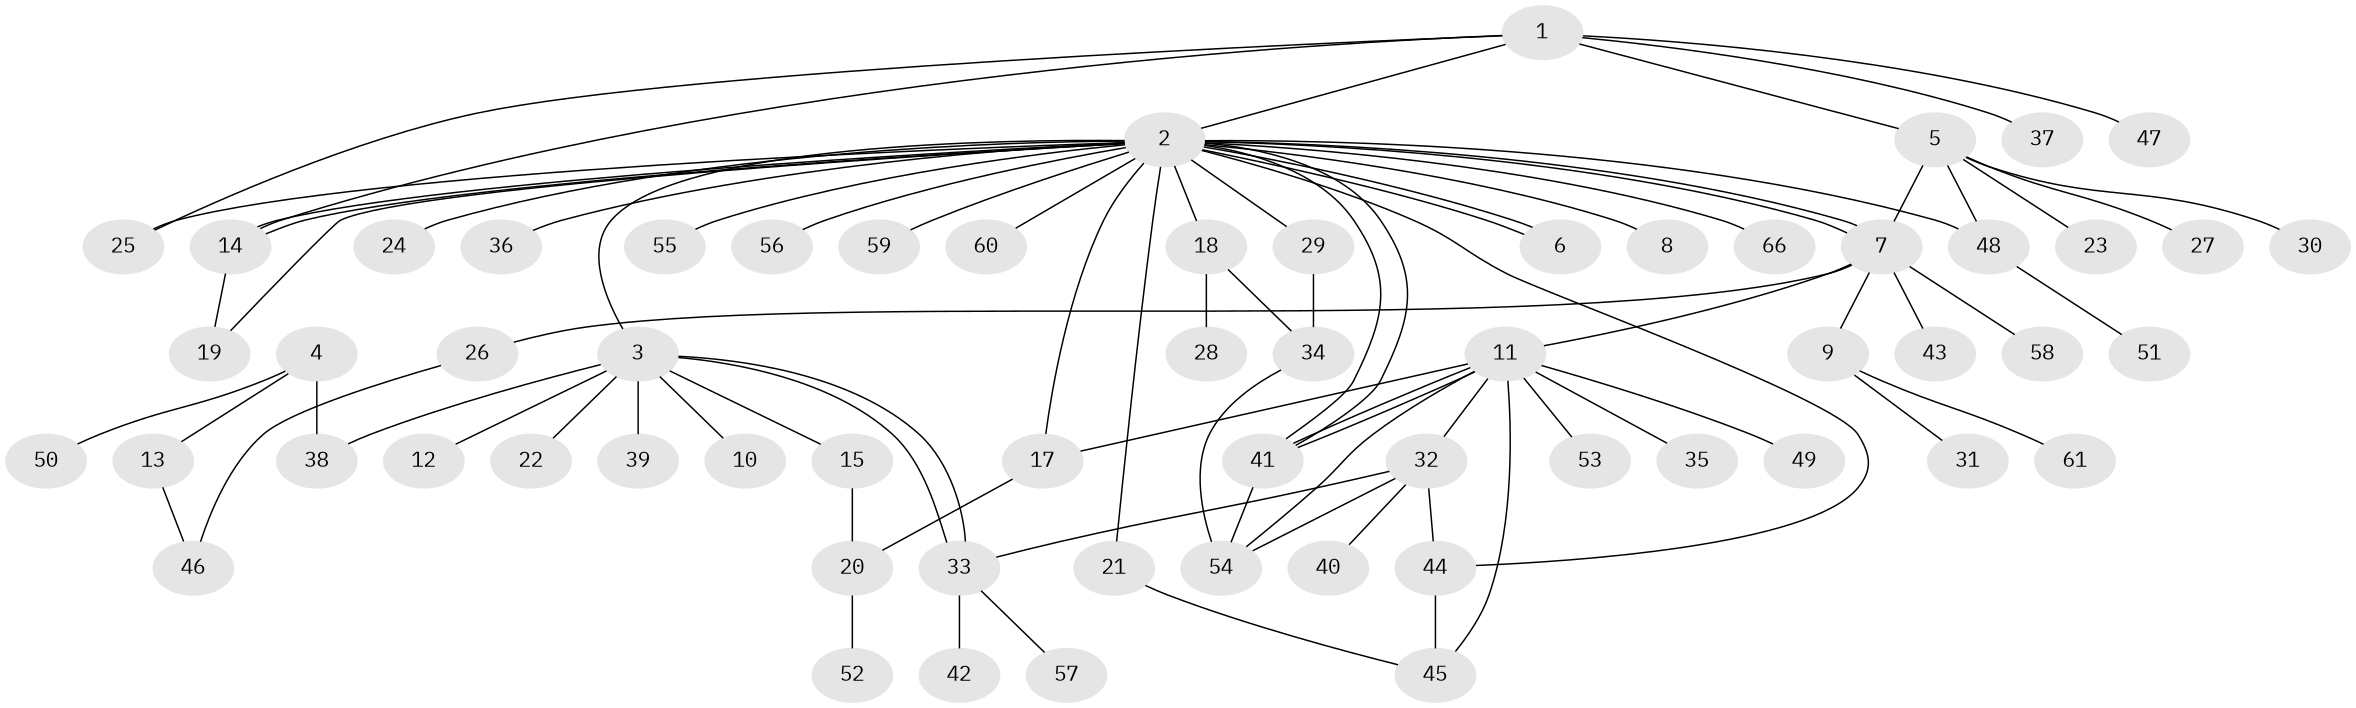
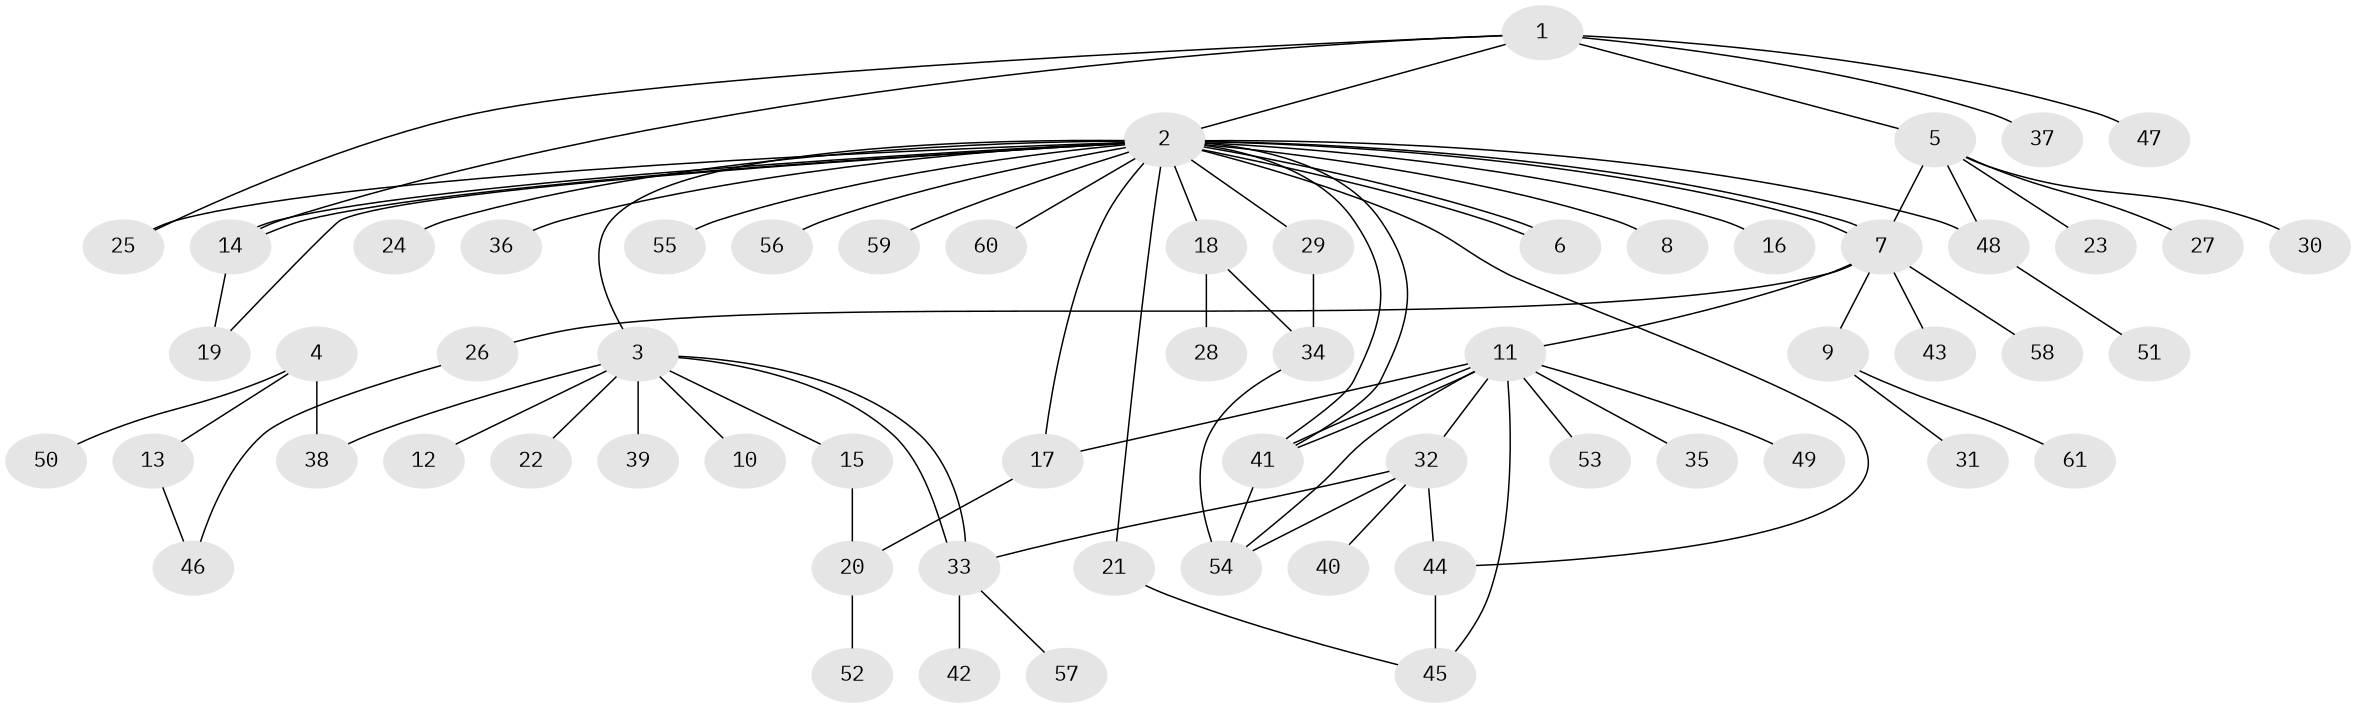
(1775, 247) -> (1775, 247)
